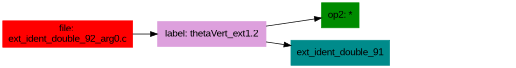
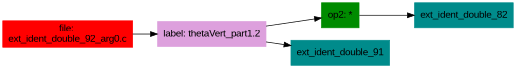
none -> (464, 15)
(212, 34) -> (212, 34)
